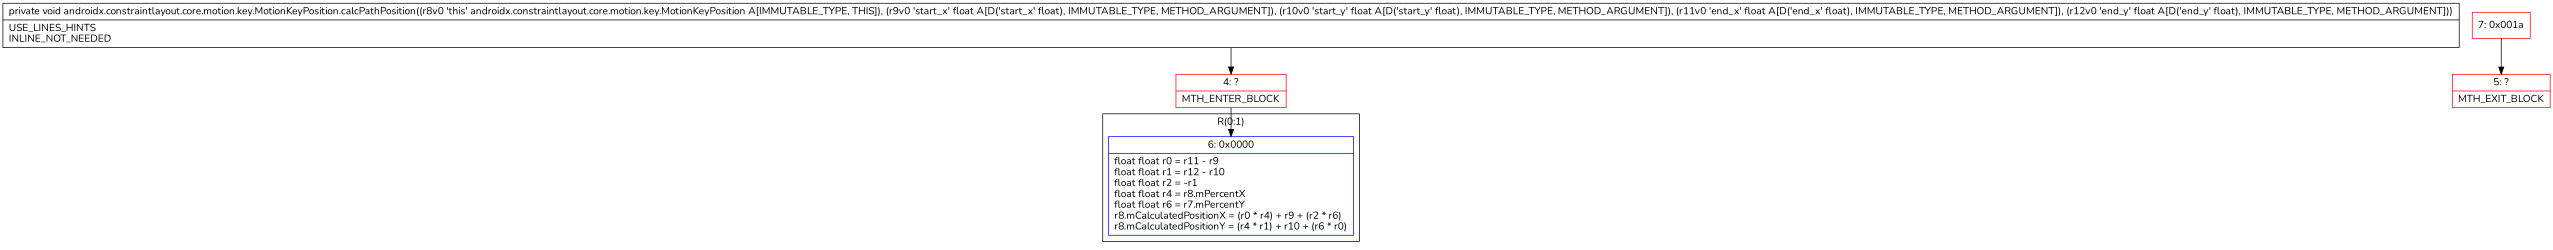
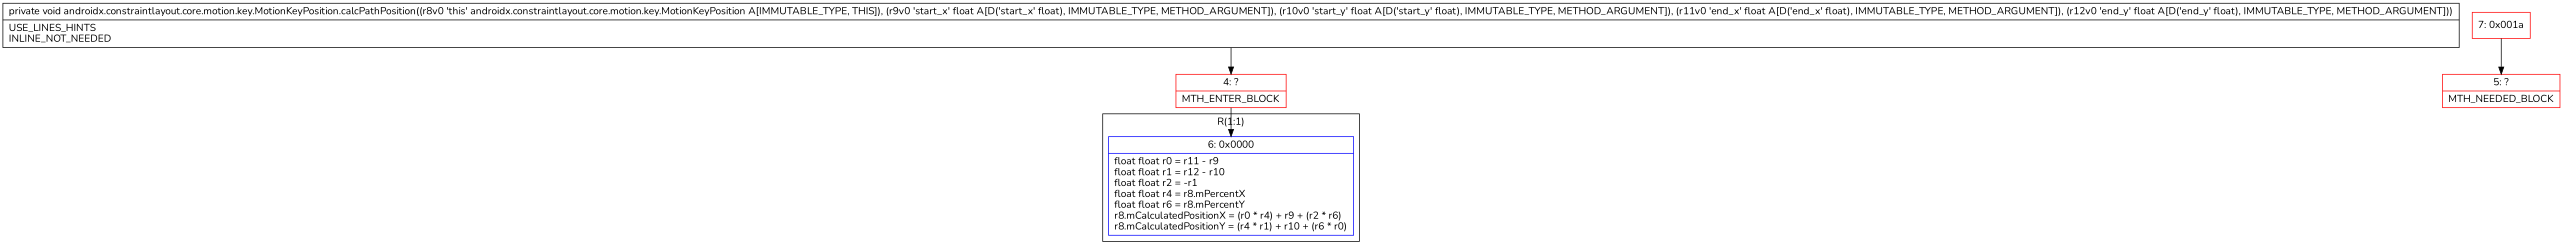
(2501, 99) -> (2501, 99)
(1231, 122) -> (1231, 122)
(1180, 205) -> (1180, 205)
